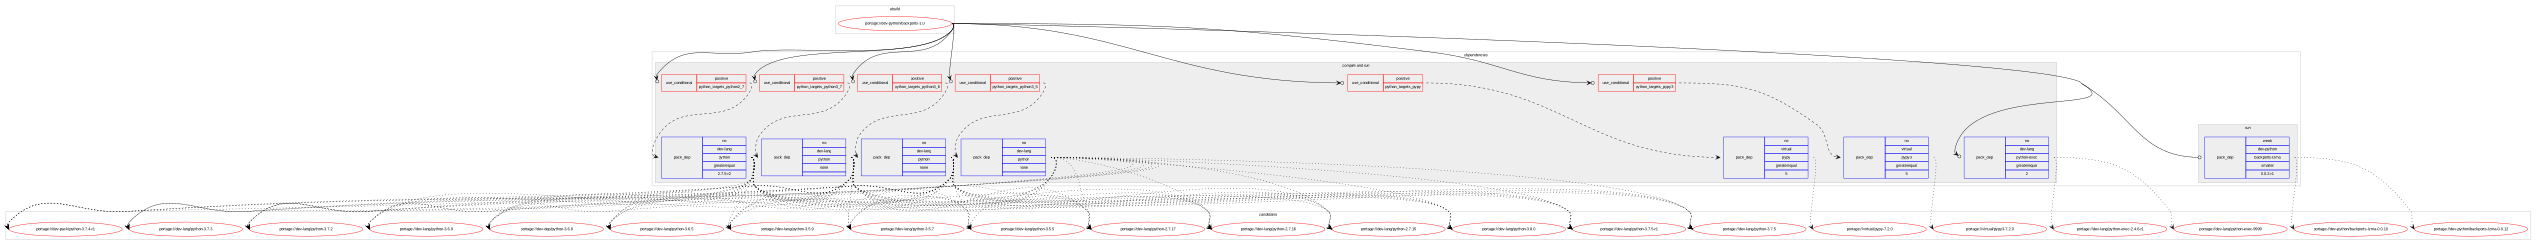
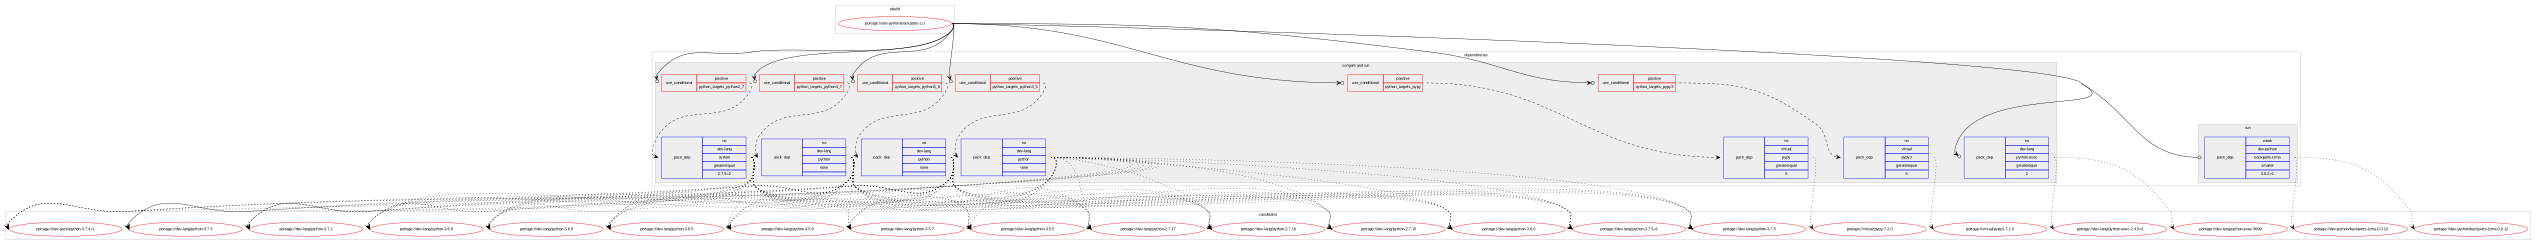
(547, 229) -> (547, 229)
